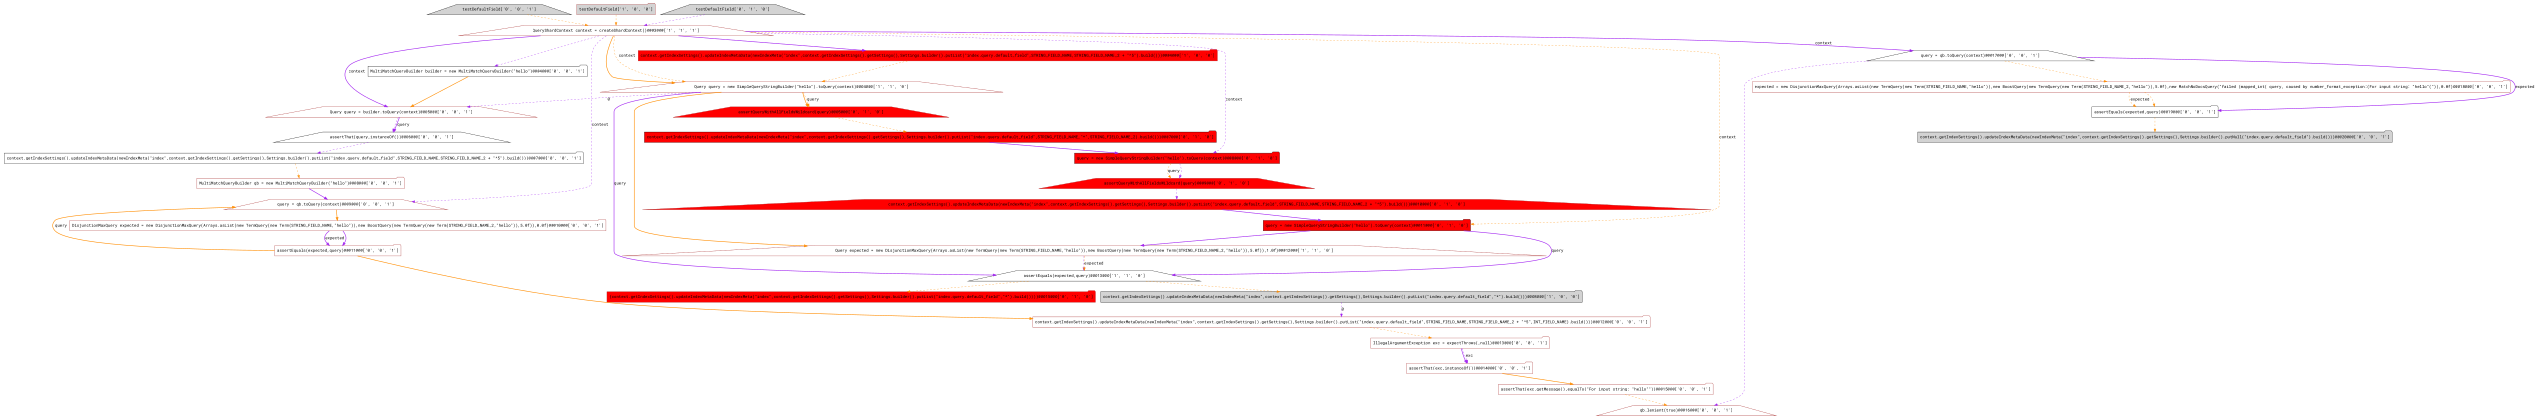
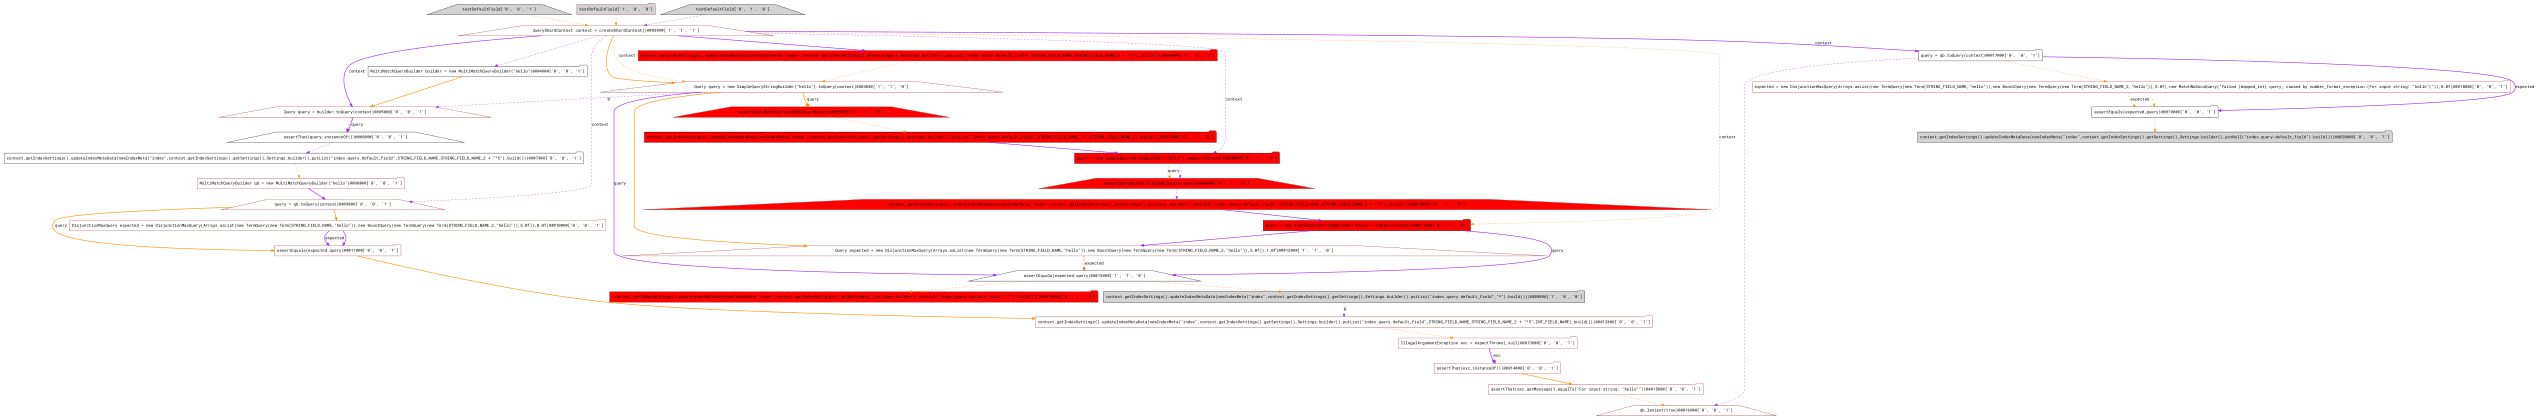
(1980, 56) -> (1980, 56)
(70, 237) -> (68, 237)
